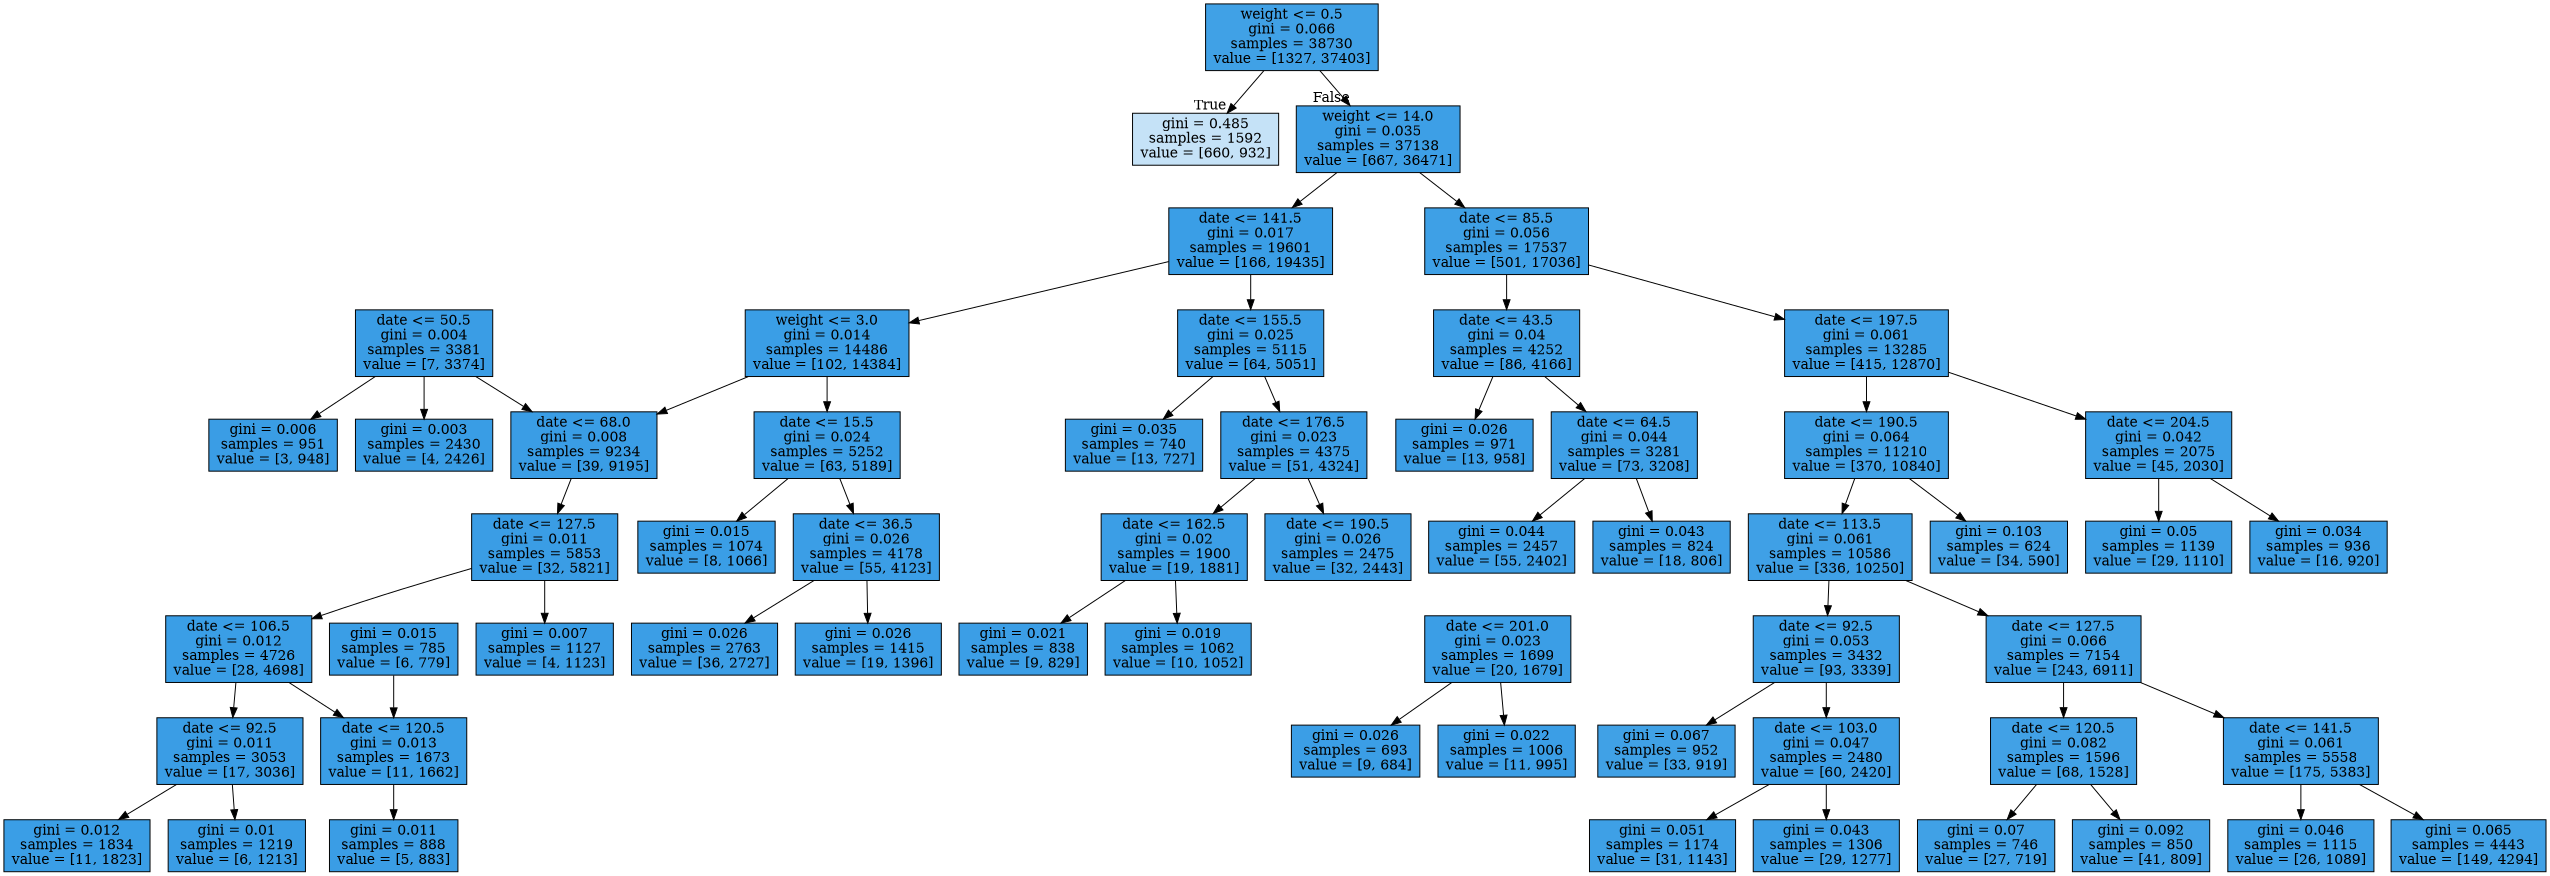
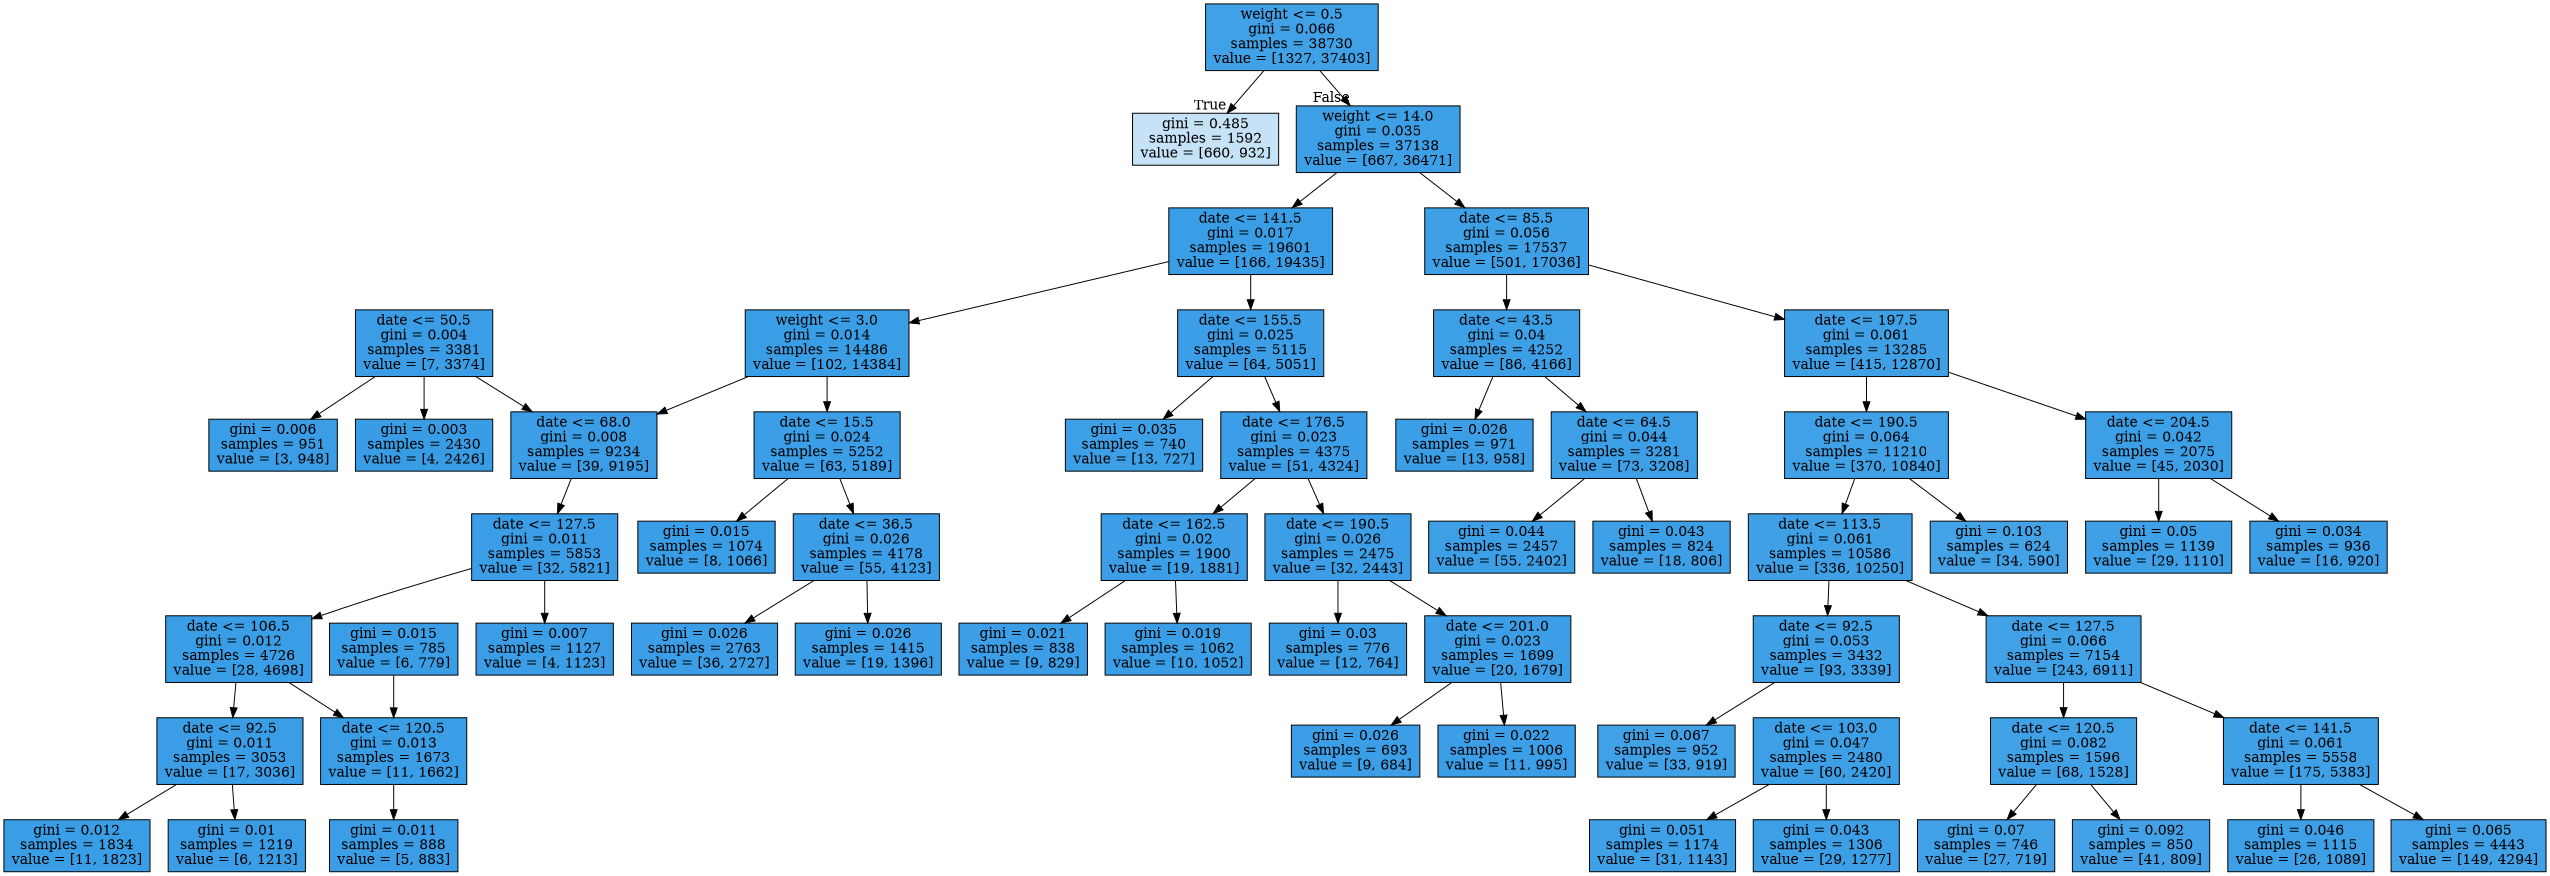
none -> (1414, 595)
none -> (1338, 649)
(1826, 695) -> none
